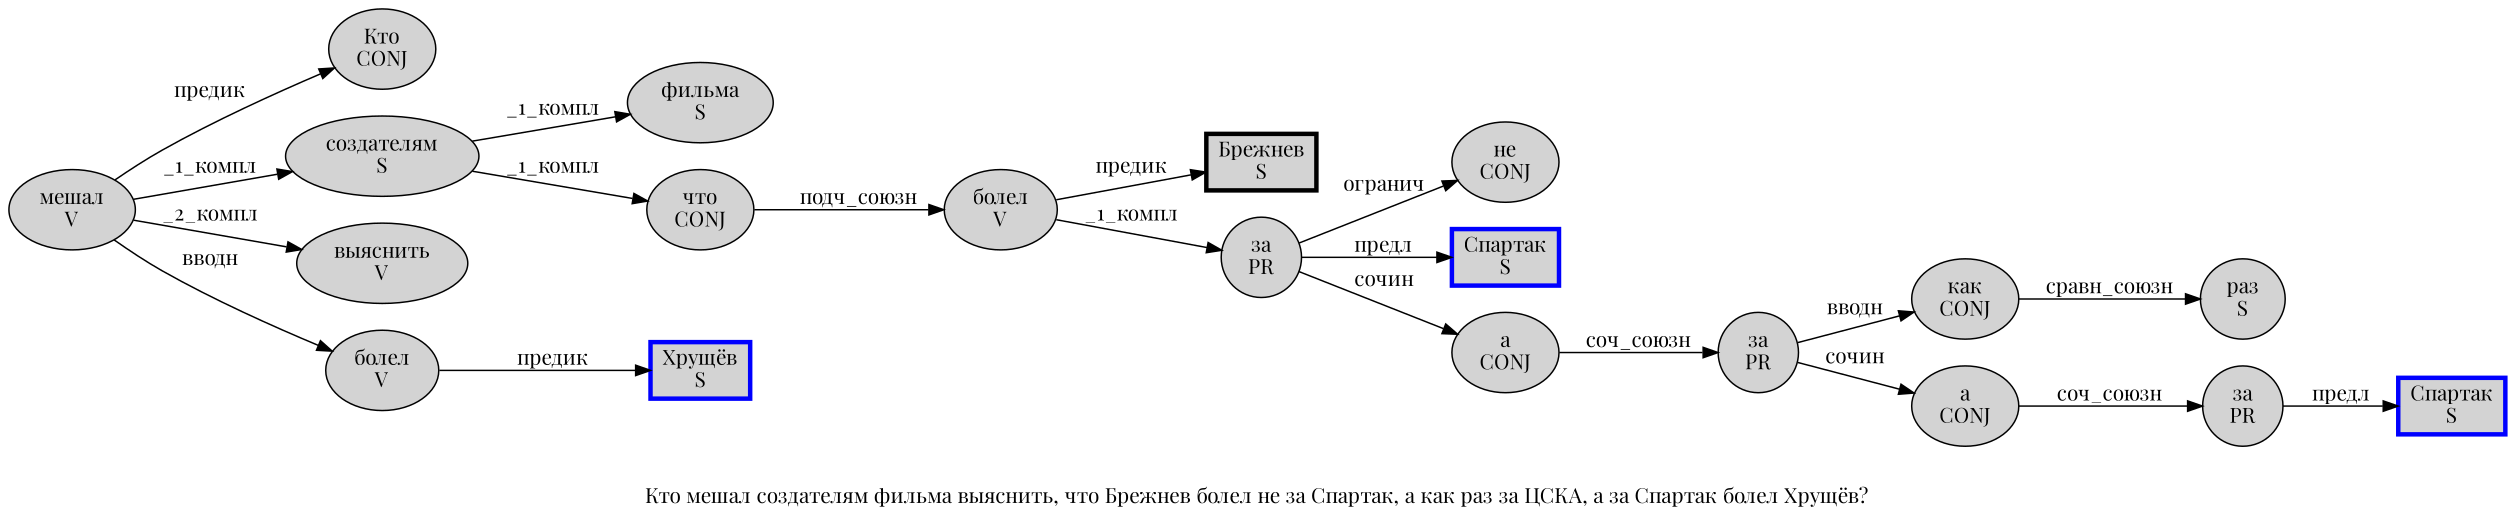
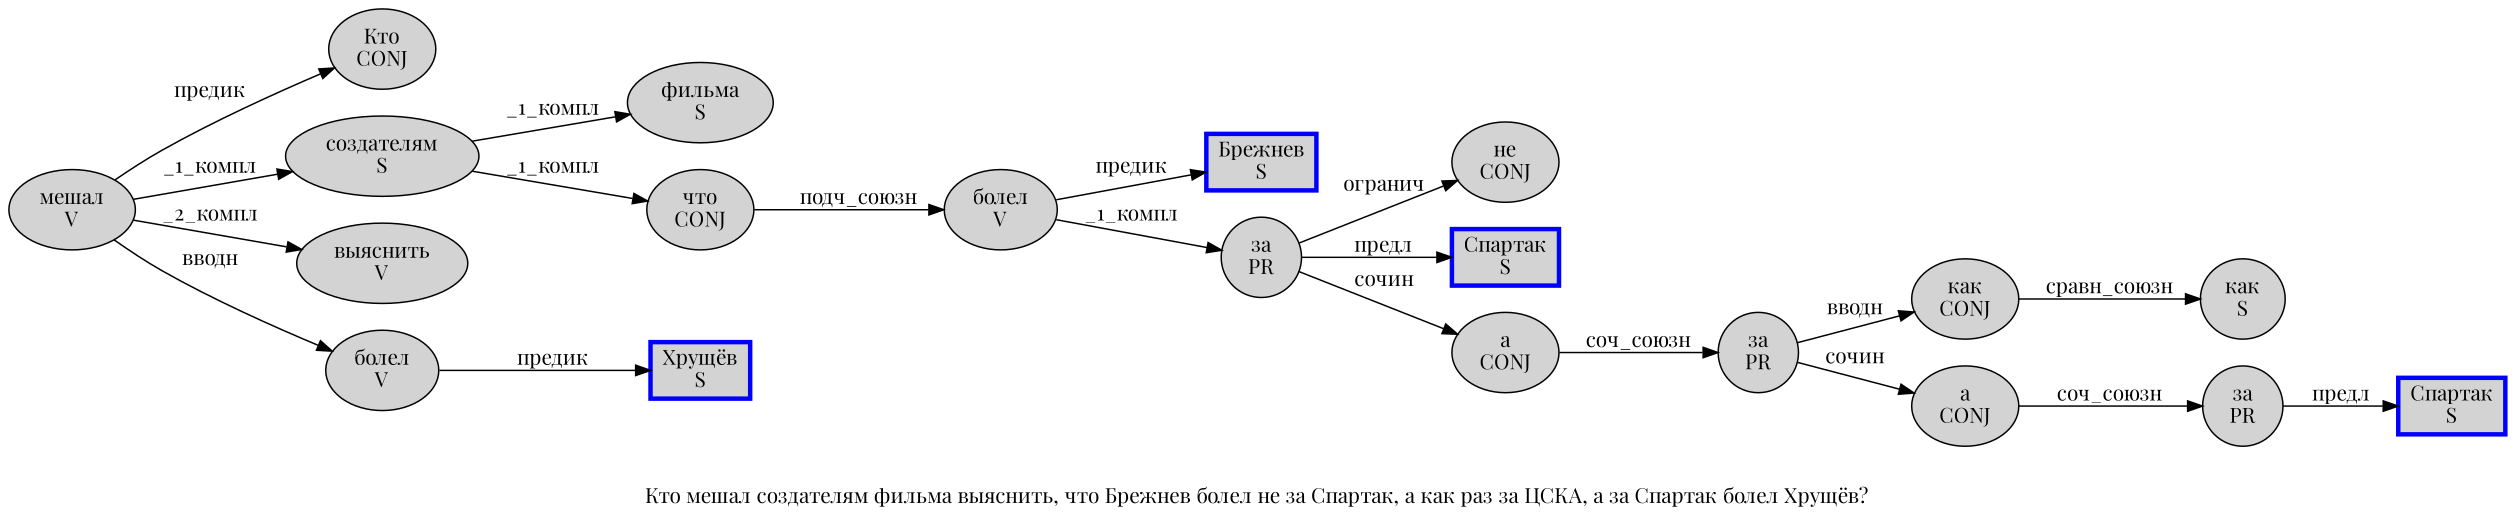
(1261, 162) -> (1261, 162)
(2243, 299) -> (2243, 299)
